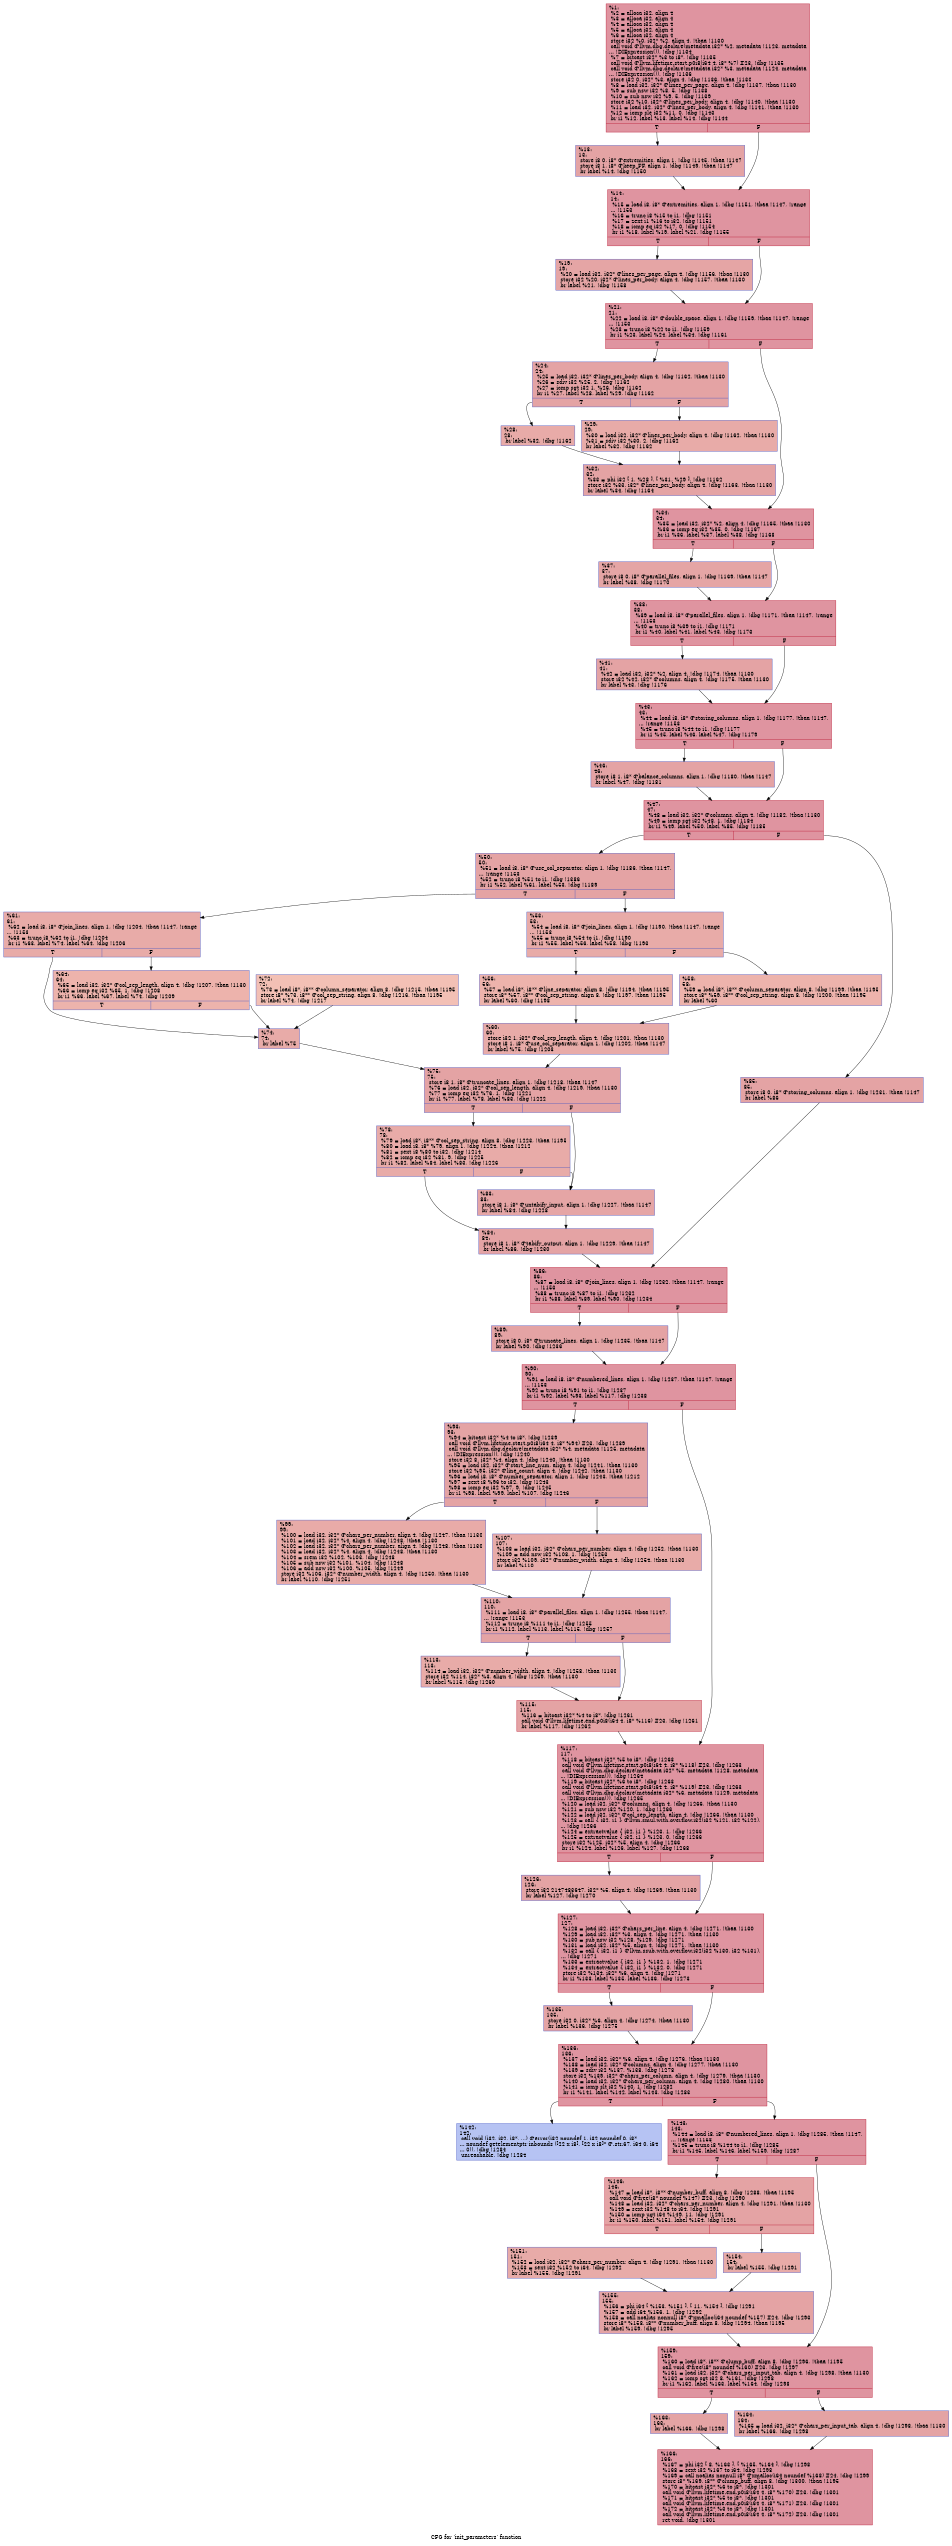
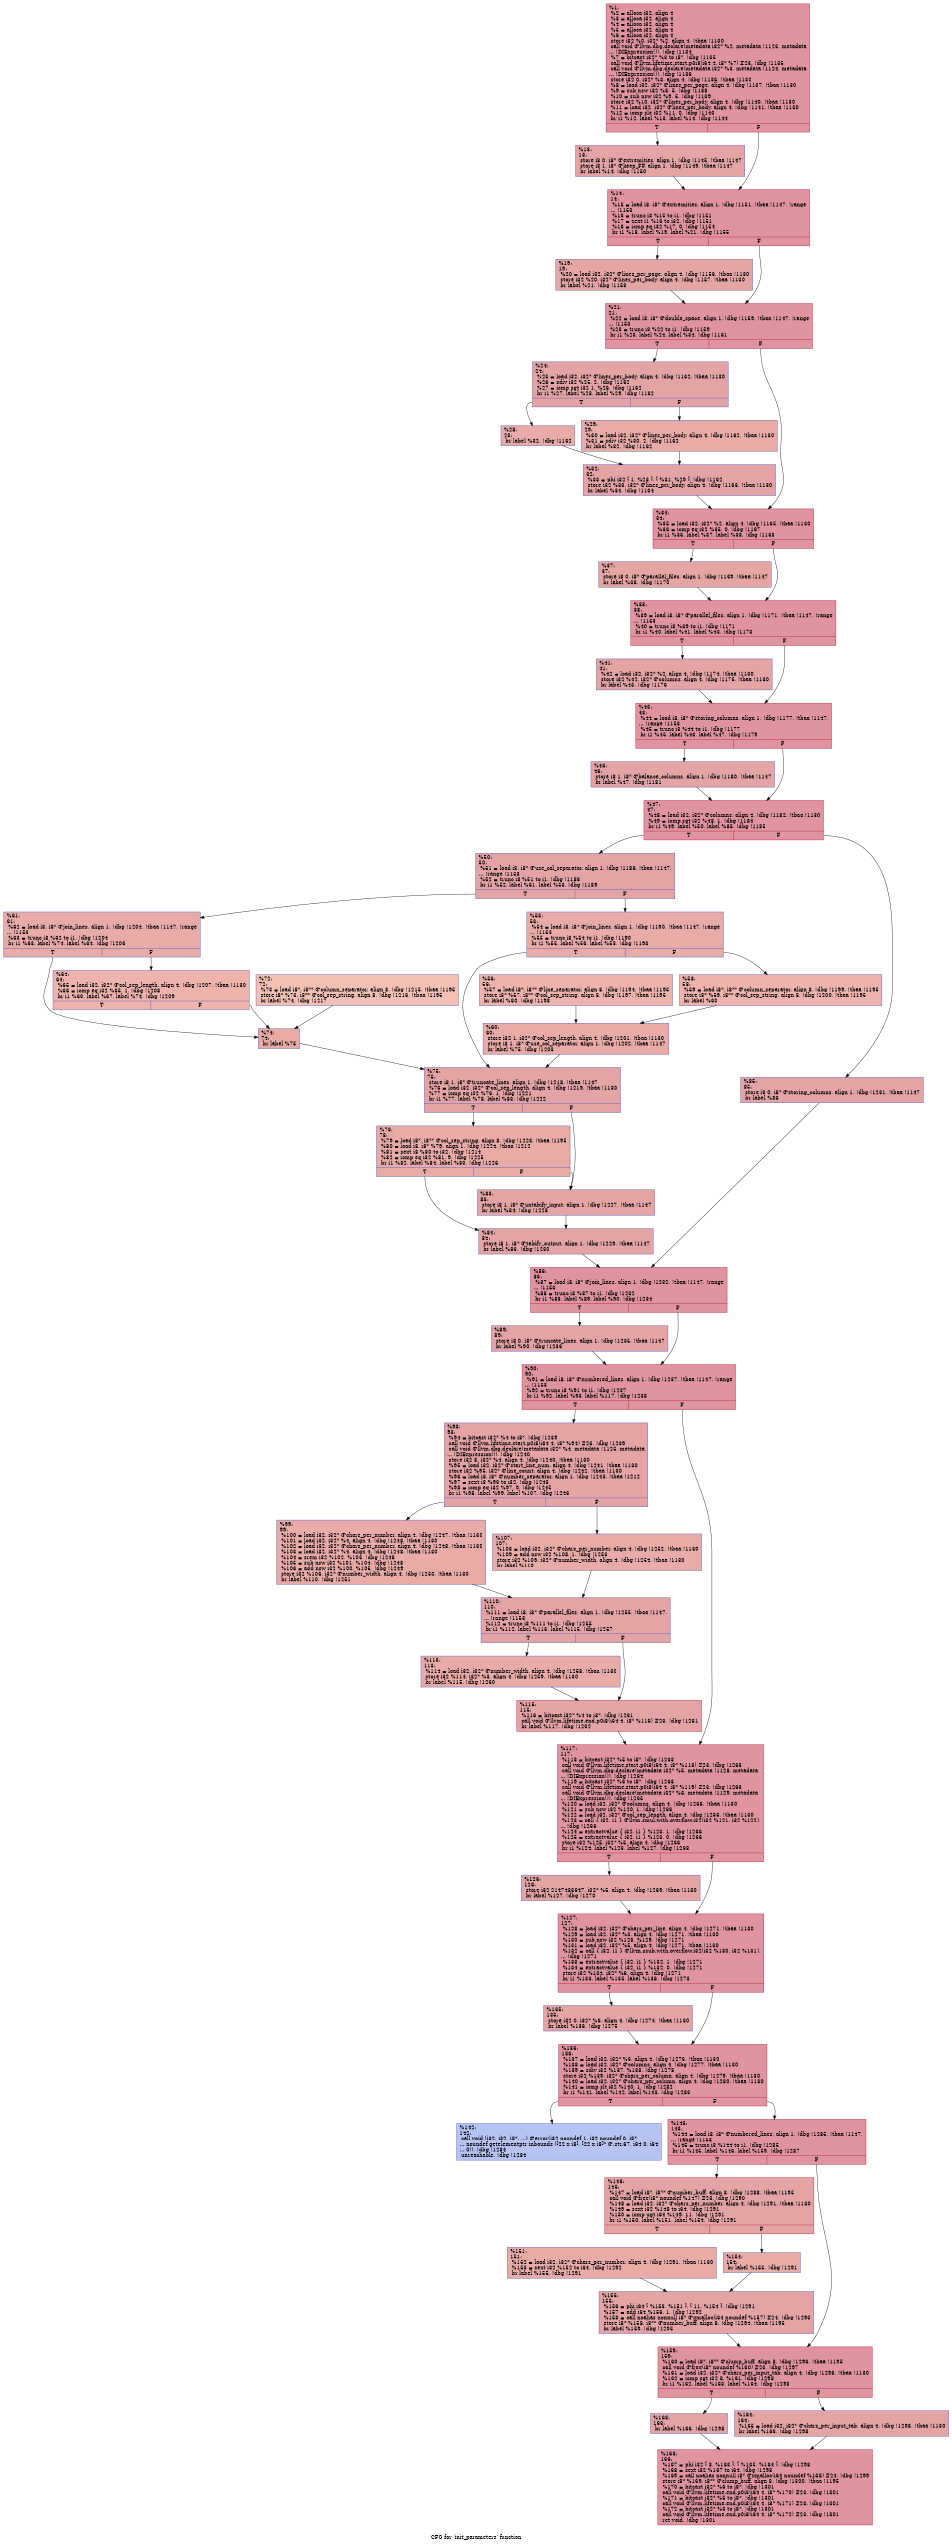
(529, 880) -> (529, 880)
(576, 964) -> (465, 992)
